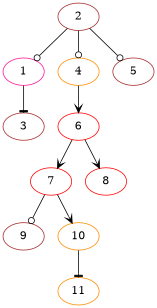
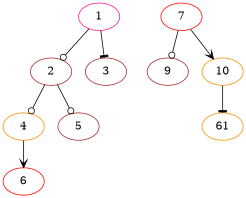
(53, 42) -> (77, 42)
(67, 151) -> none
(106, 181) -> none
(79, 291) -> (223, 127)
